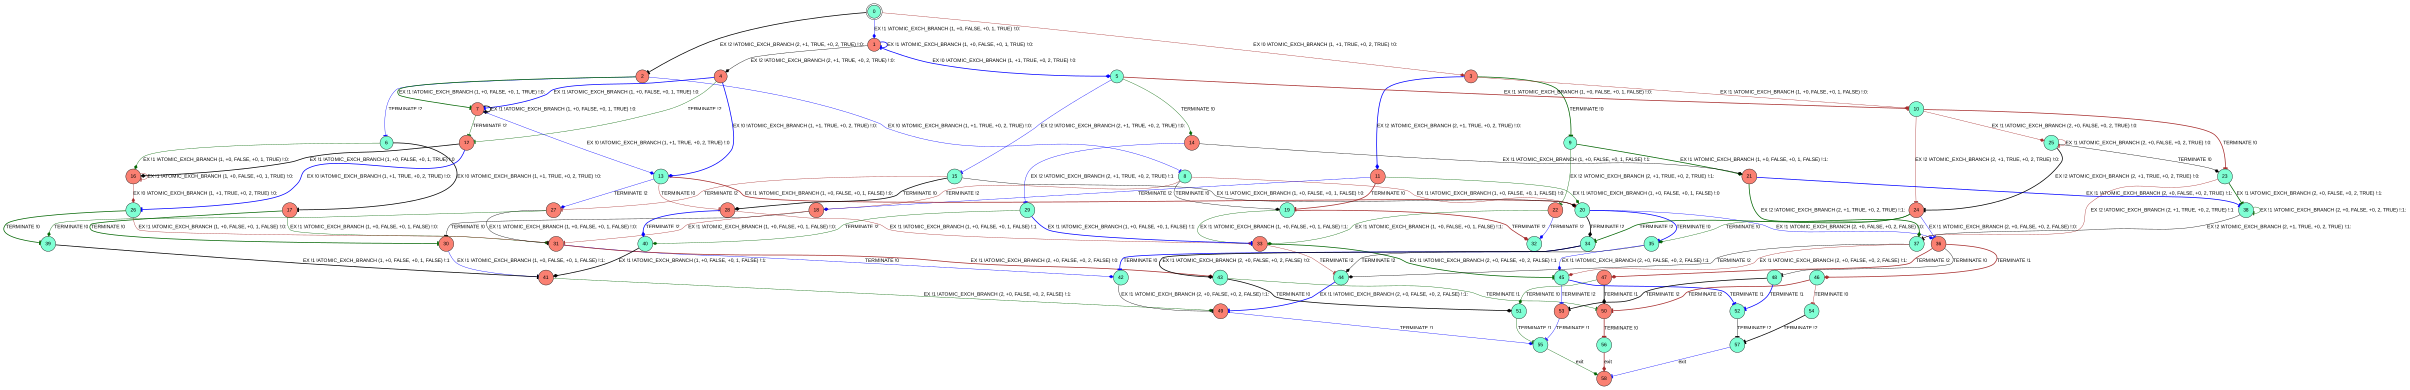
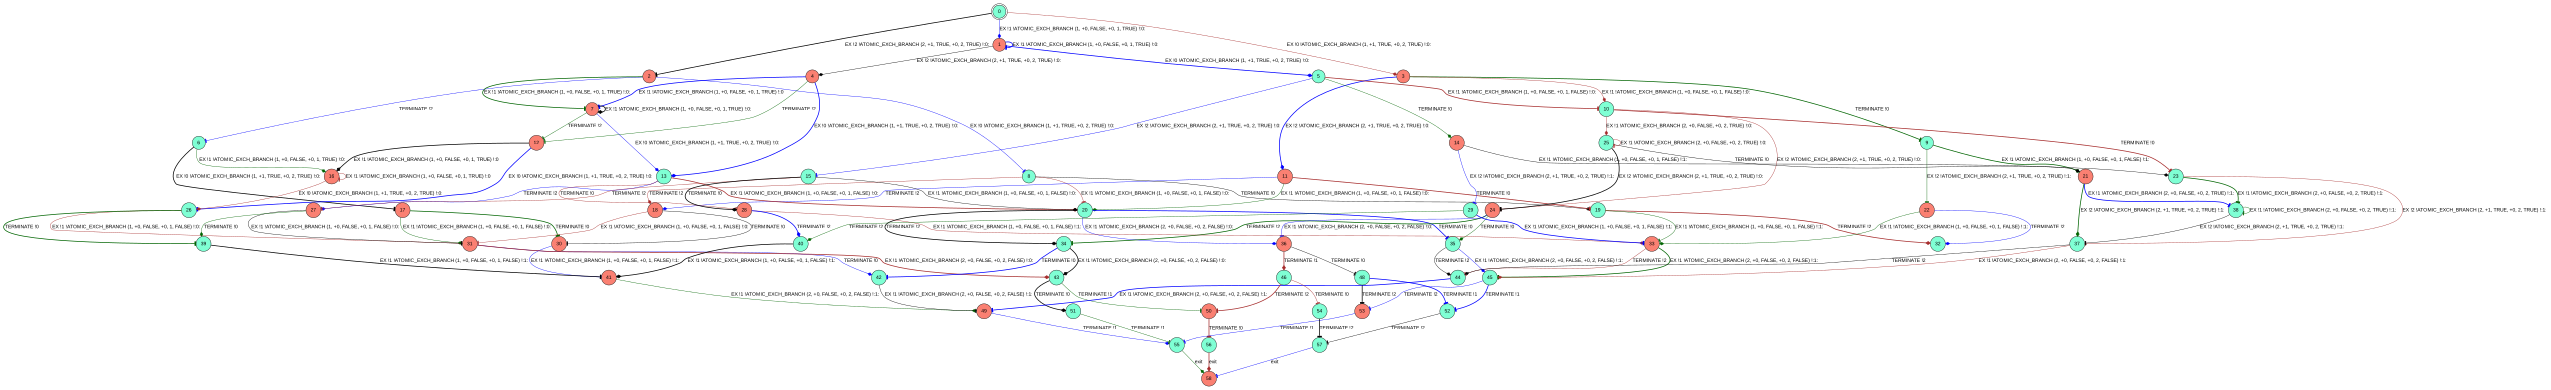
(1604, 278) -> none
